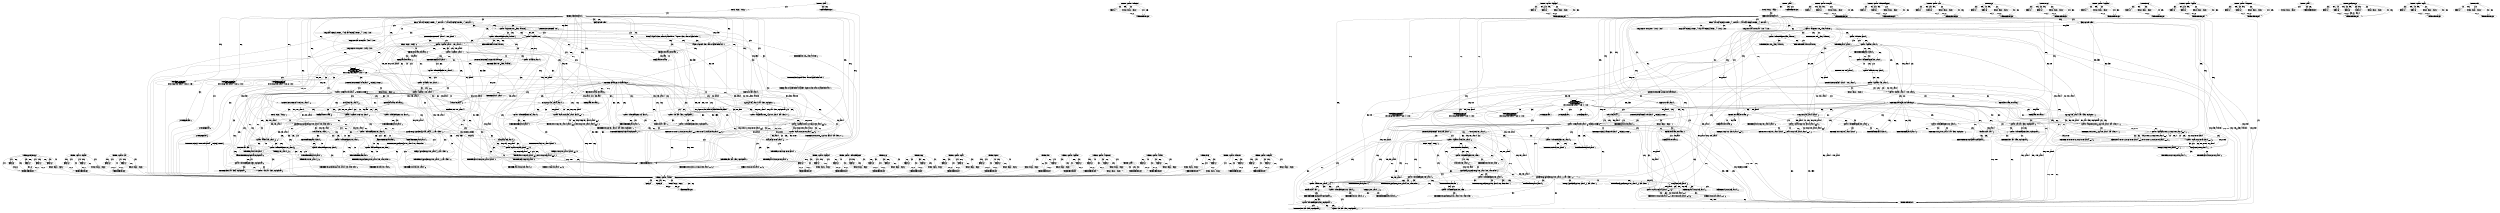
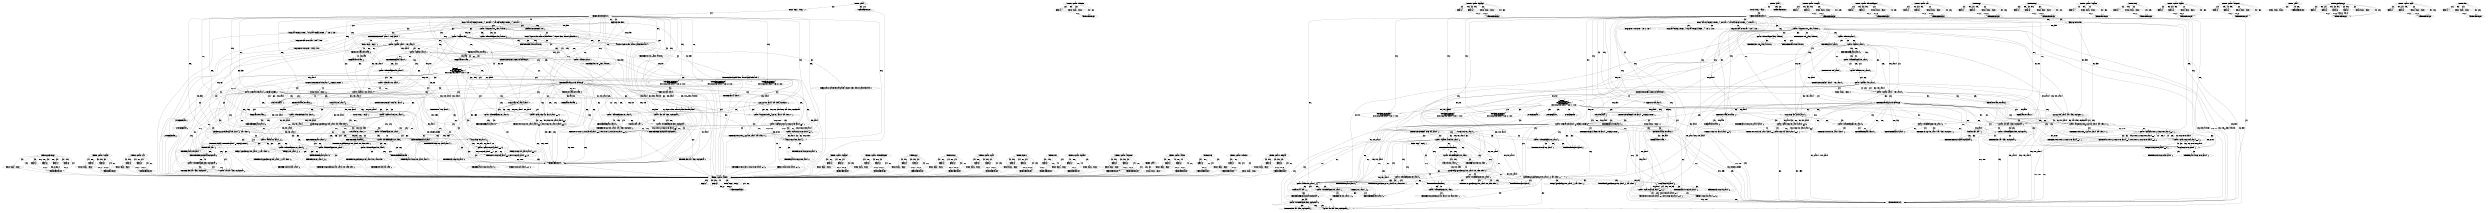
(541, 33) -> none
